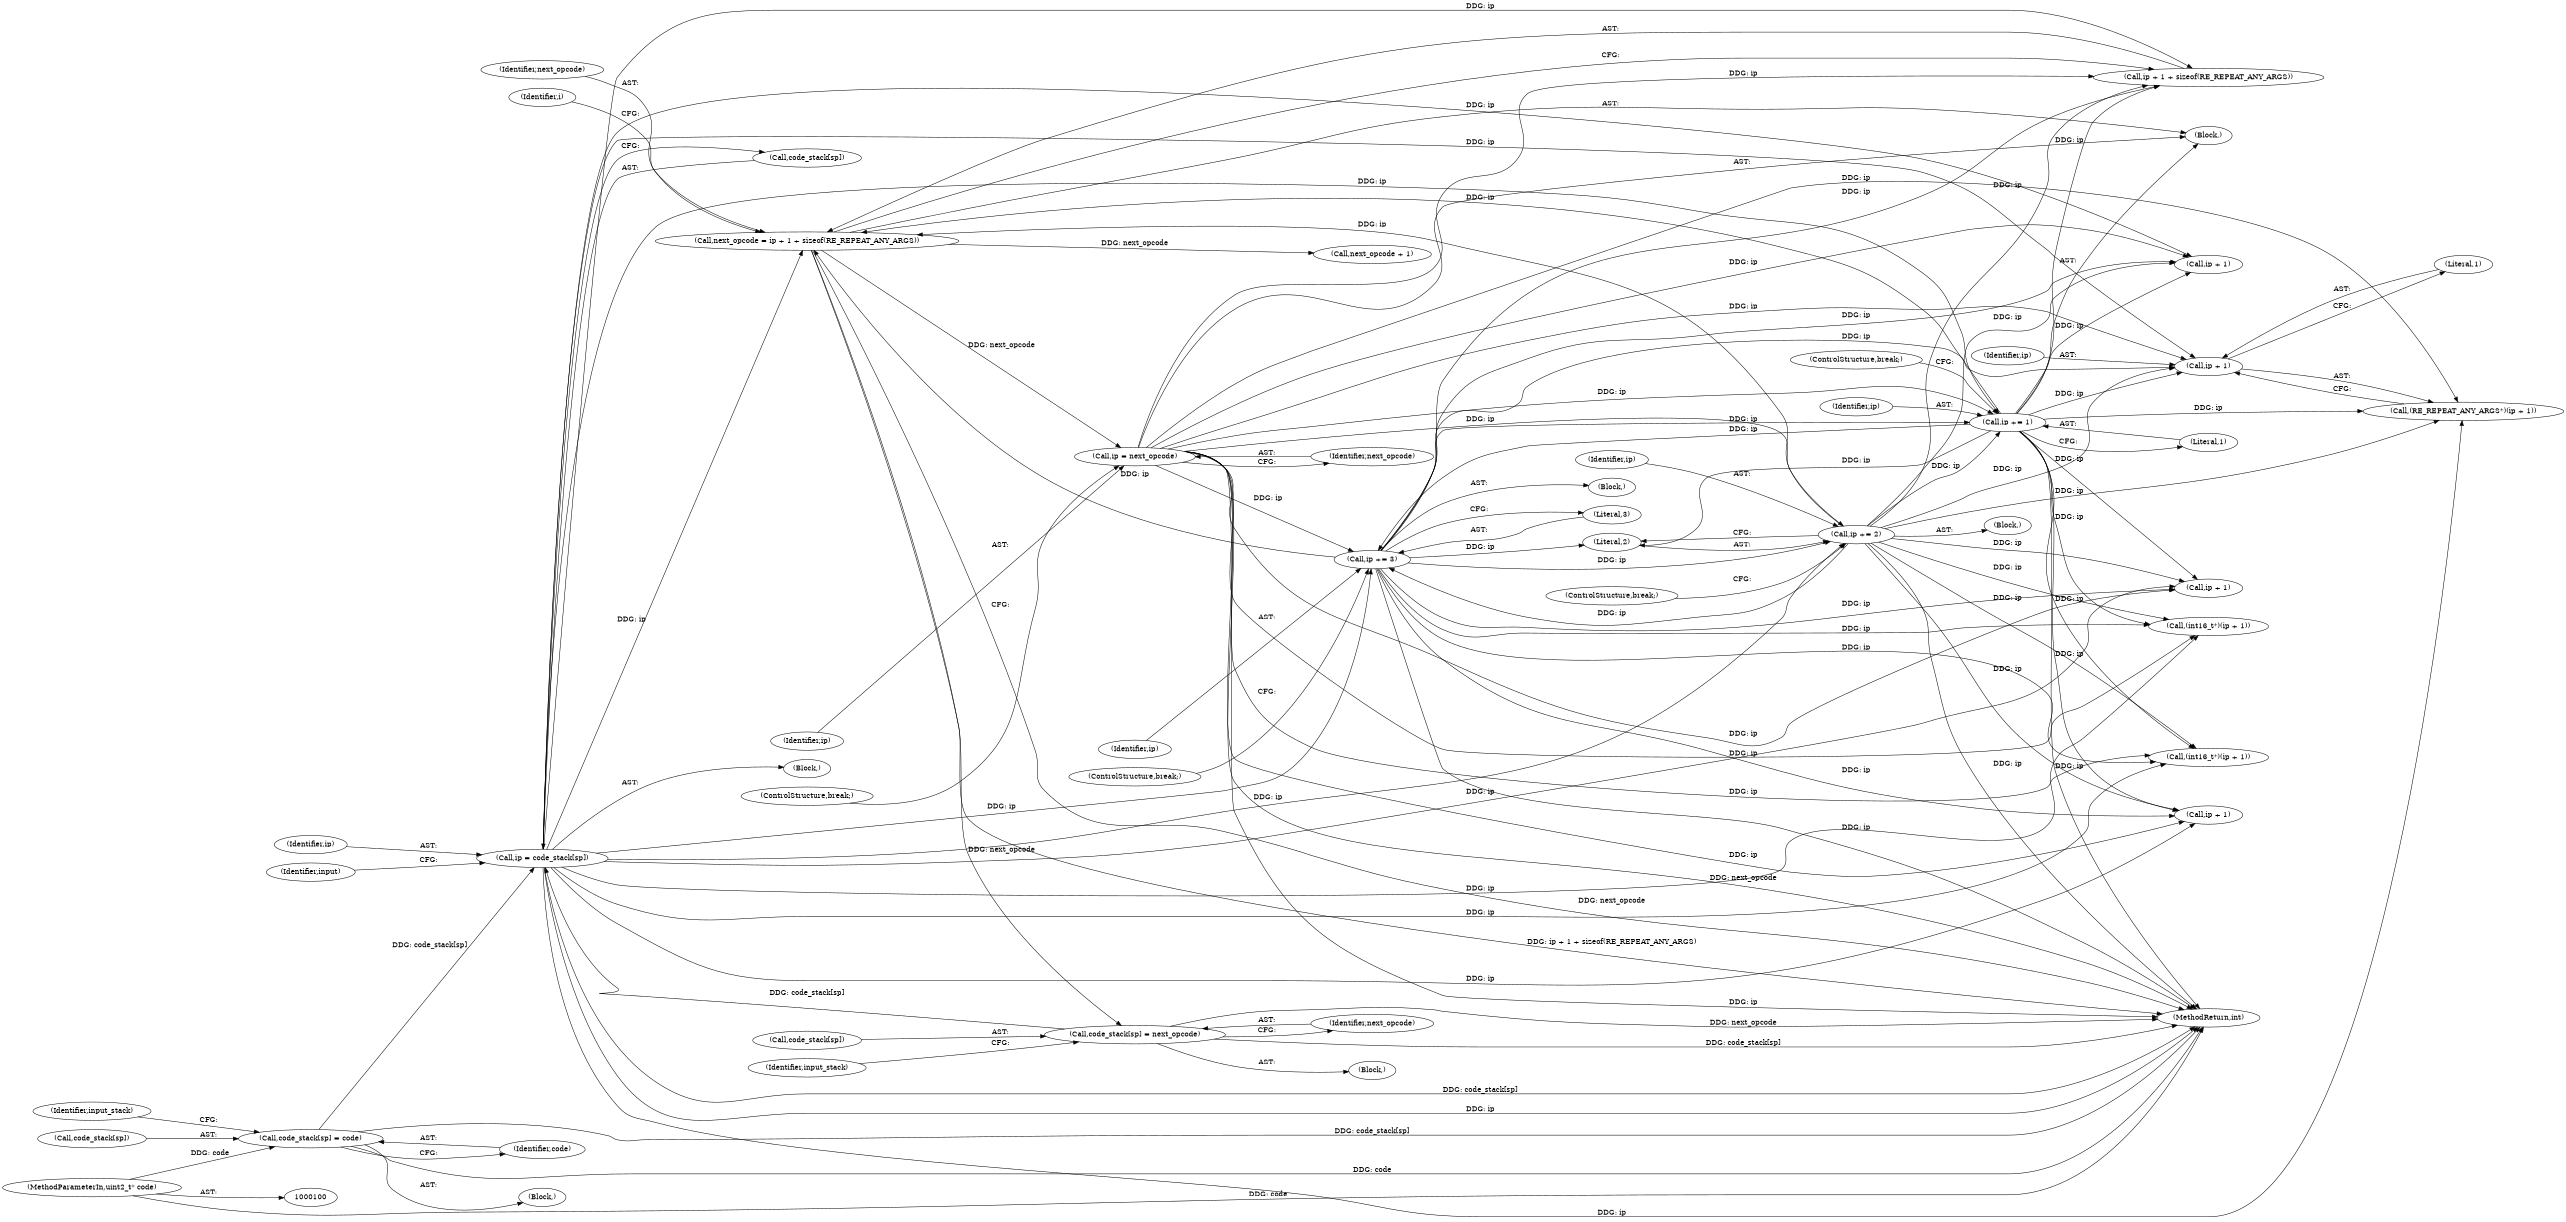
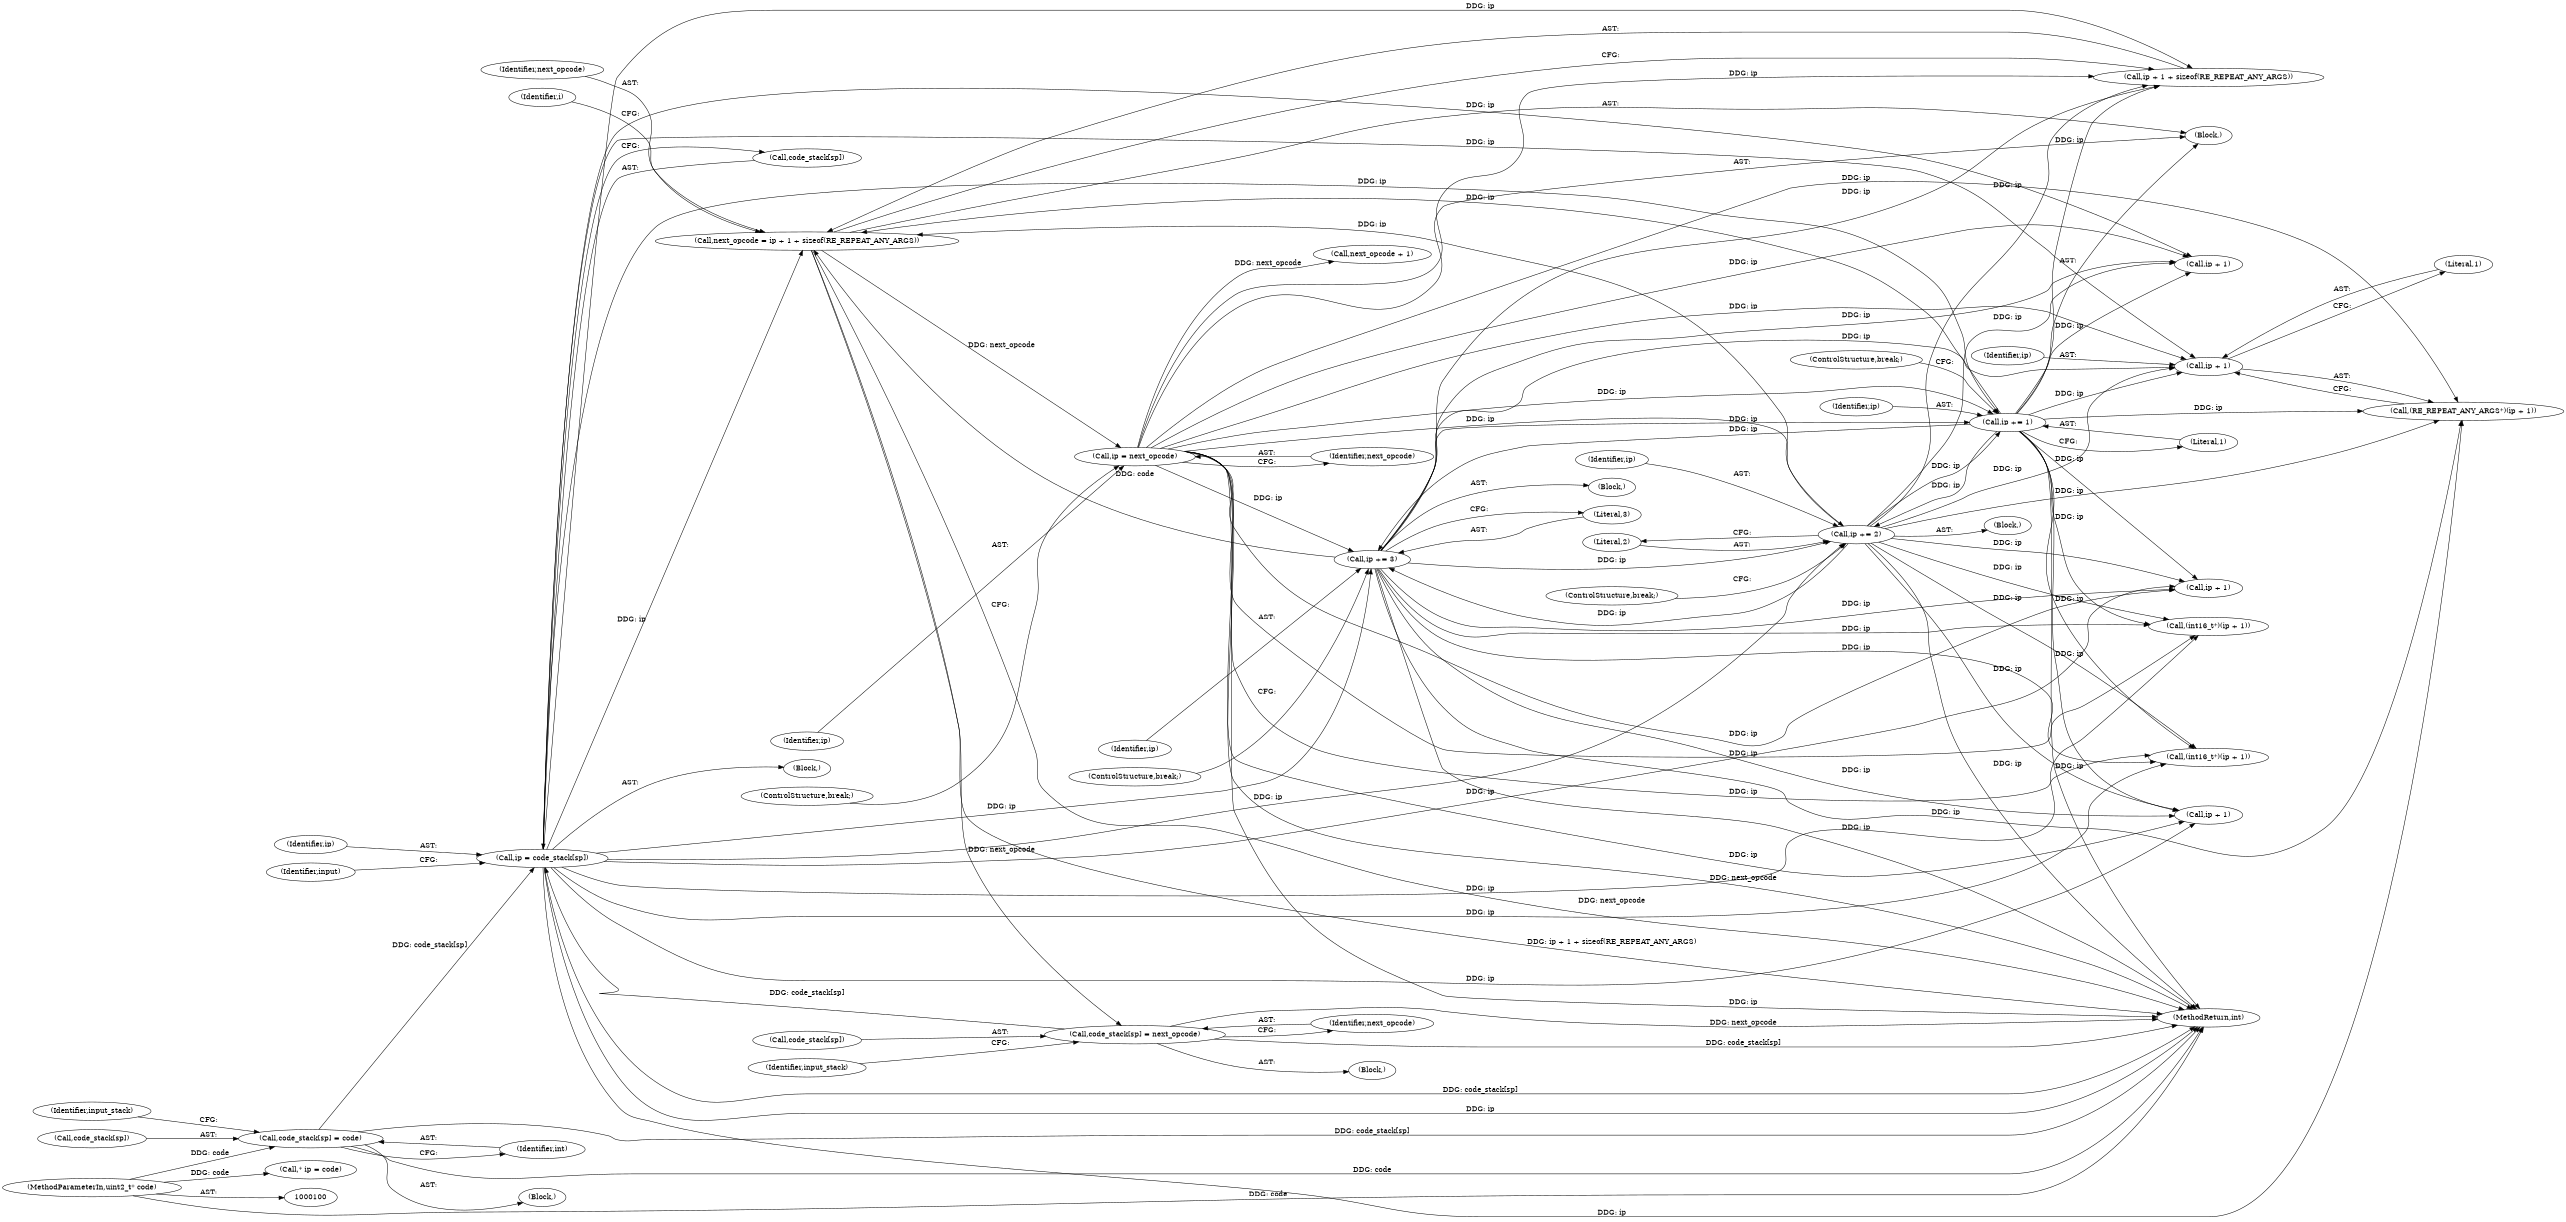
(1129, 249) -> (1199, 314)
(1797, 468) -> (1953, 495)
(1135, 474) -> (1135, 474)
(1494, 553) -> (1975, 820)
(542, 1149) -> (542, 1149)
none -> (311, 1170)
